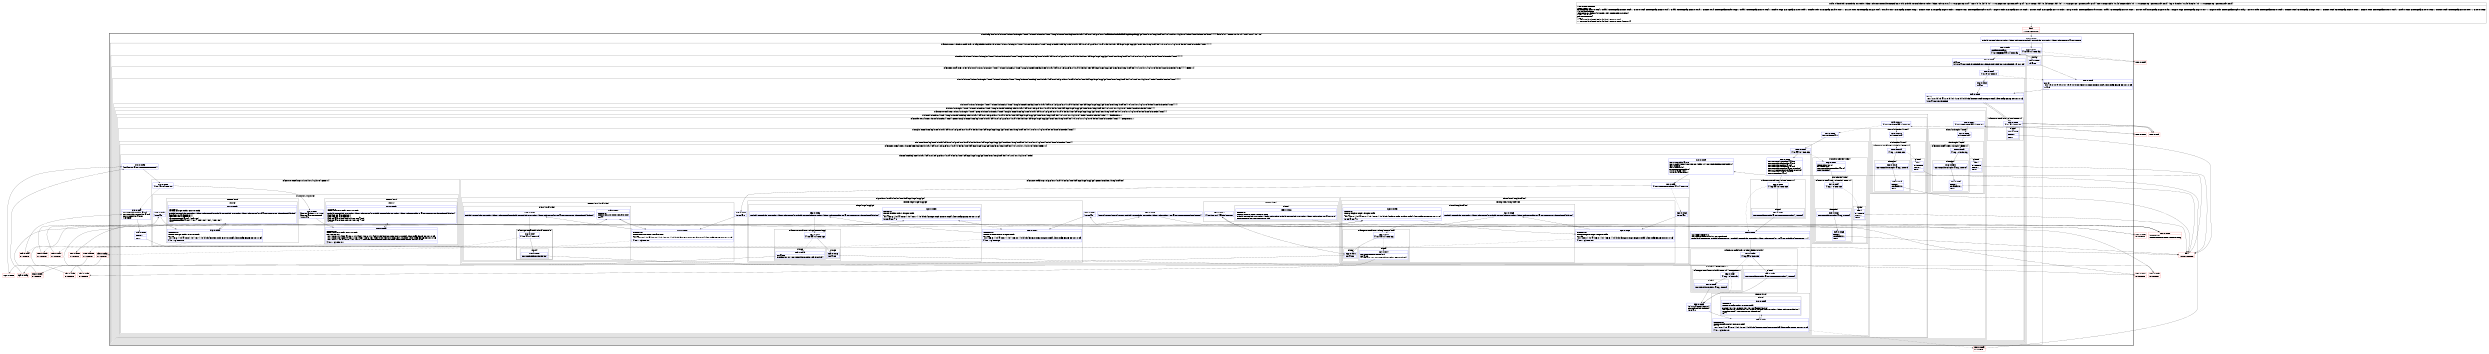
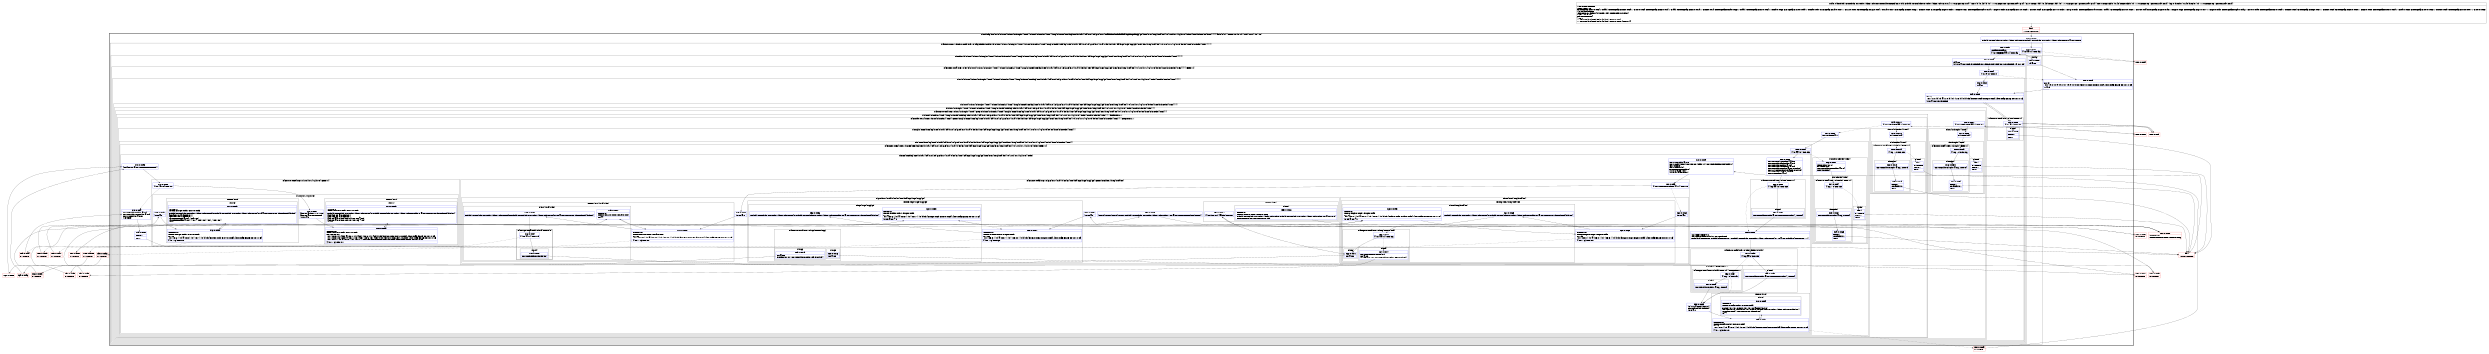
(815, 236) -> none
